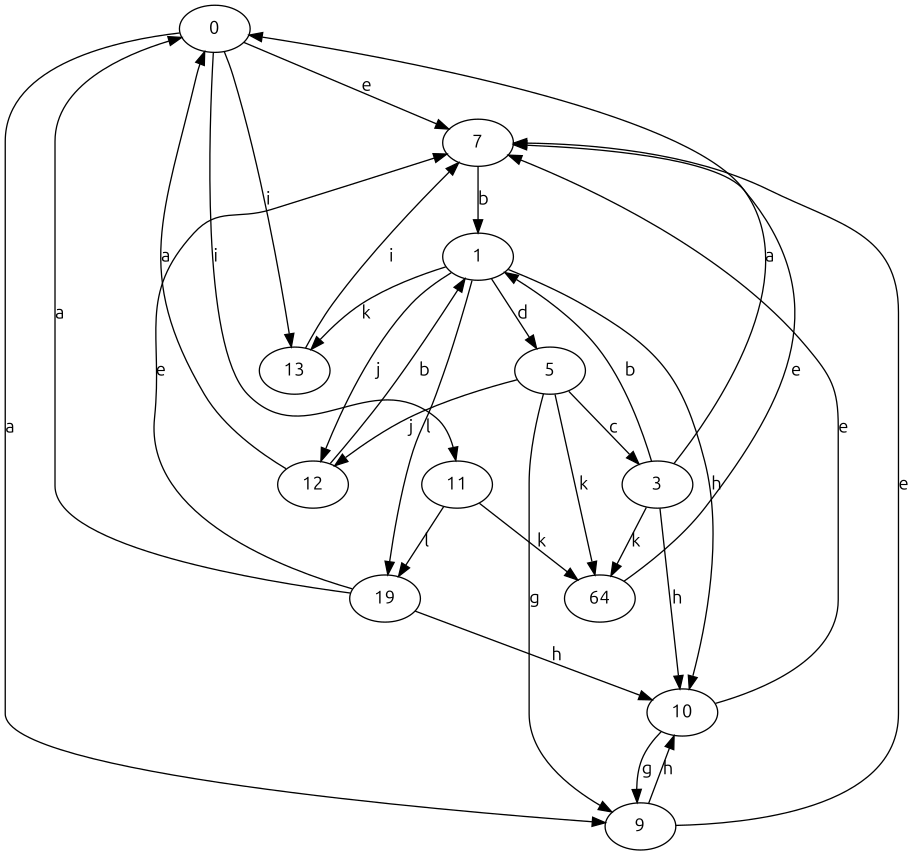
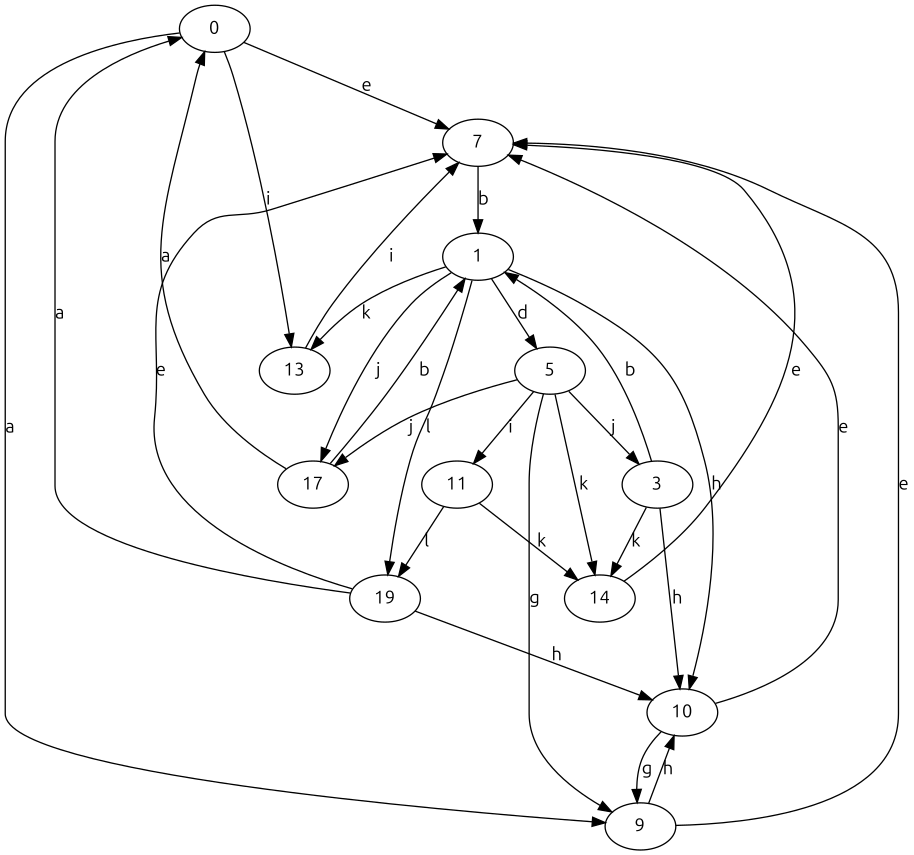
(656, 133) -> none
(225, 343) -> (508, 423)
(614, 428) -> (614, 428)
(313, 485) -> (313, 485)
(600, 599) -> (600, 599)
